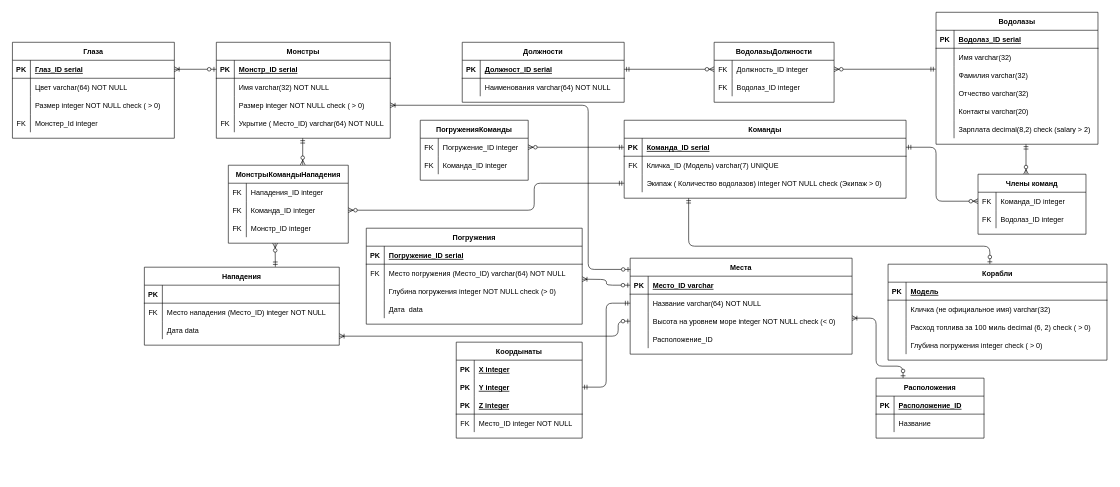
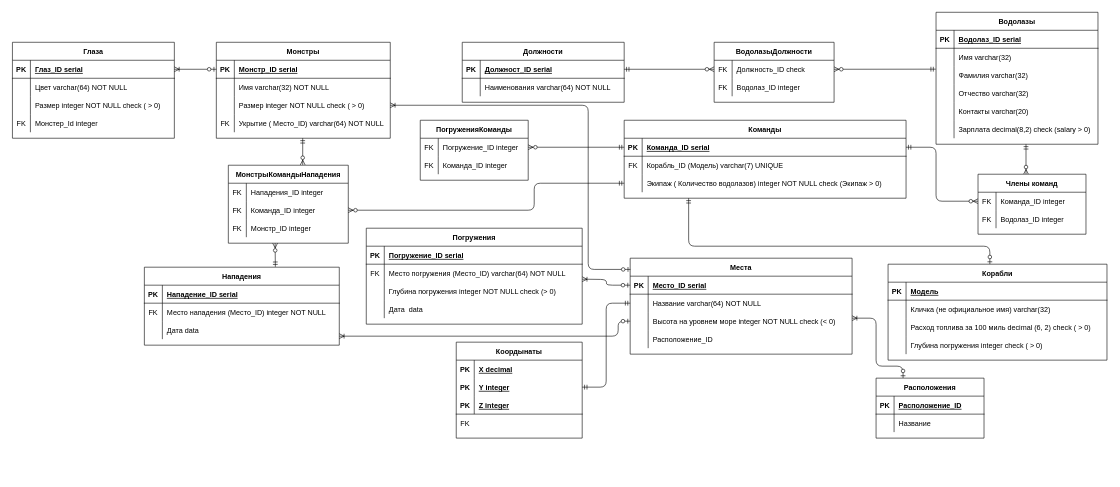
(775, 70) -> (772, 70)
(1031, 130) -> (1031, 130)
(717, 166) -> (719, 166)
(684, 286) -> (680, 286)
none -> (251, 294)
(495, 370) -> (494, 370)
(528, 423) -> none
